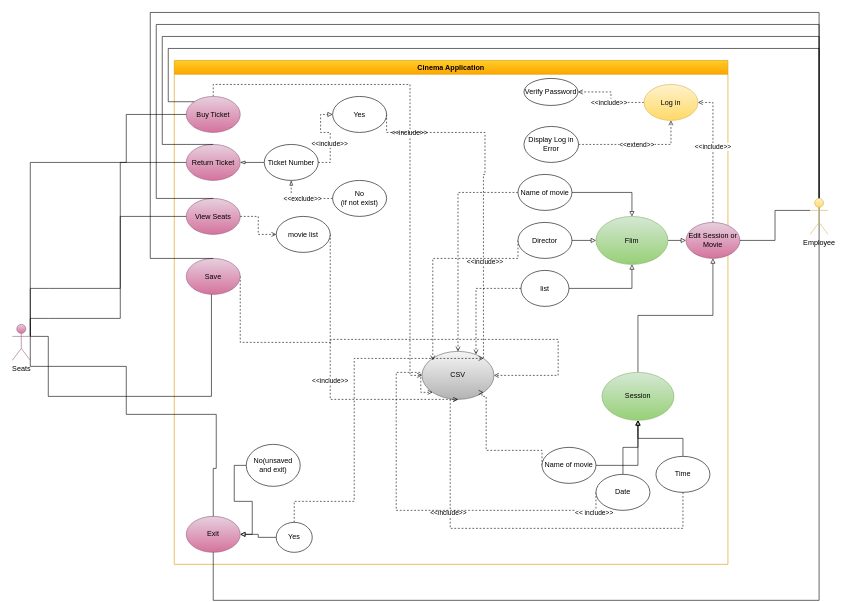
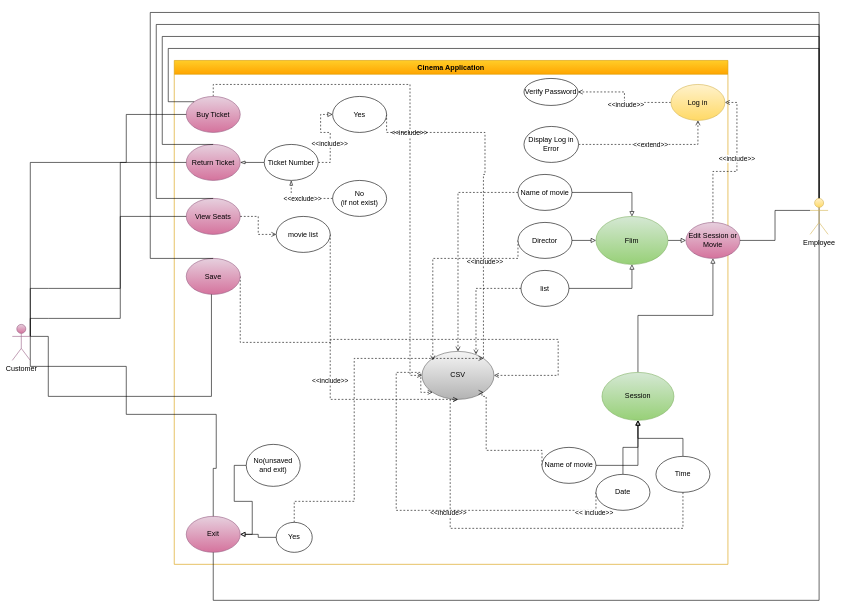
(671, 102) -> (698, 102)
(22, 369) -> (22, 369)
